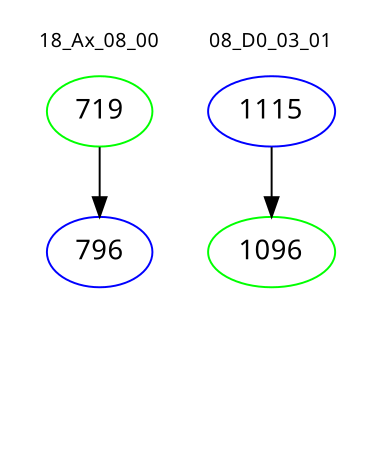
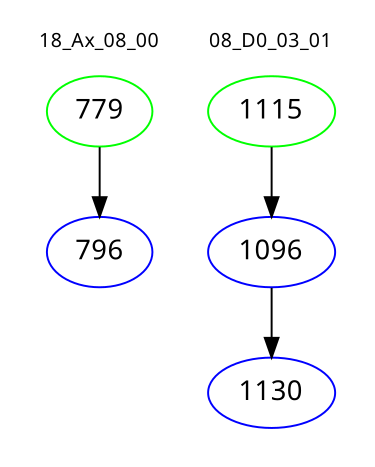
(100, 111) -> (100, 111)
(272, 111) -> (272, 111)
(272, 252) -> (272, 252)
none -> (272, 393)
